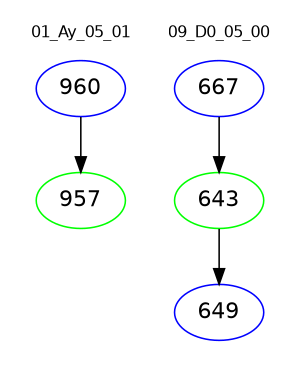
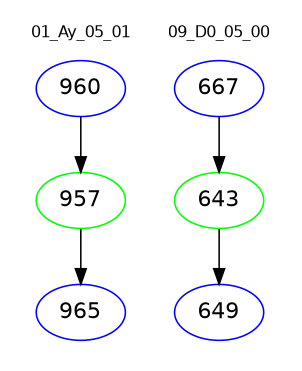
none -> (81, 312)
